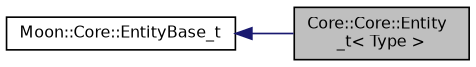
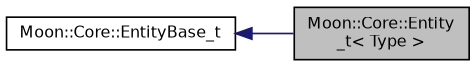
(382, 34) -> (382, 34)
